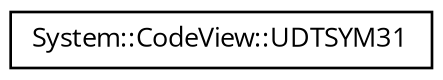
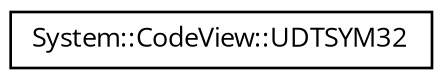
(221, 40) -> (221, 40)
